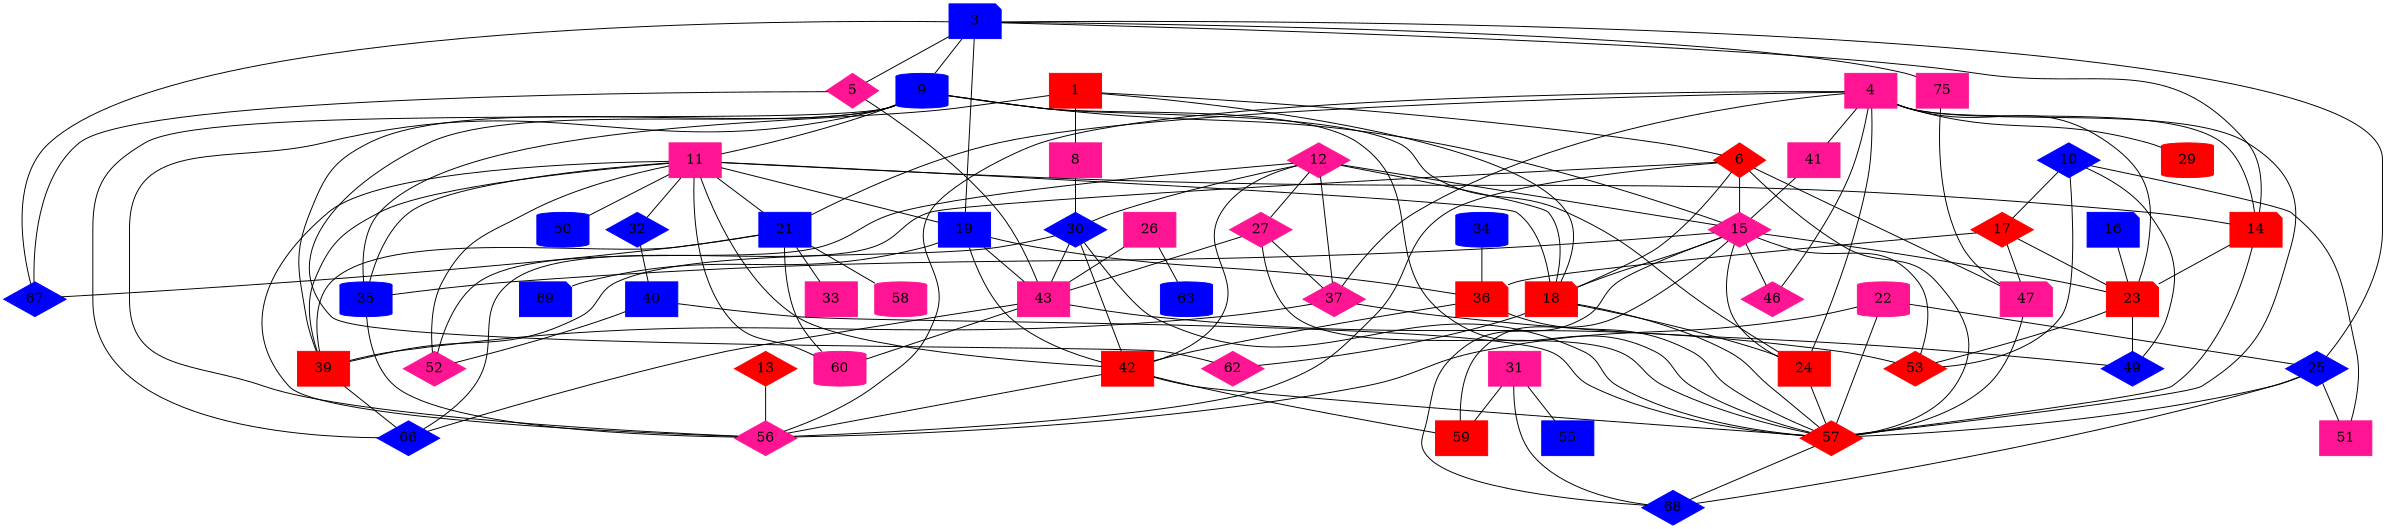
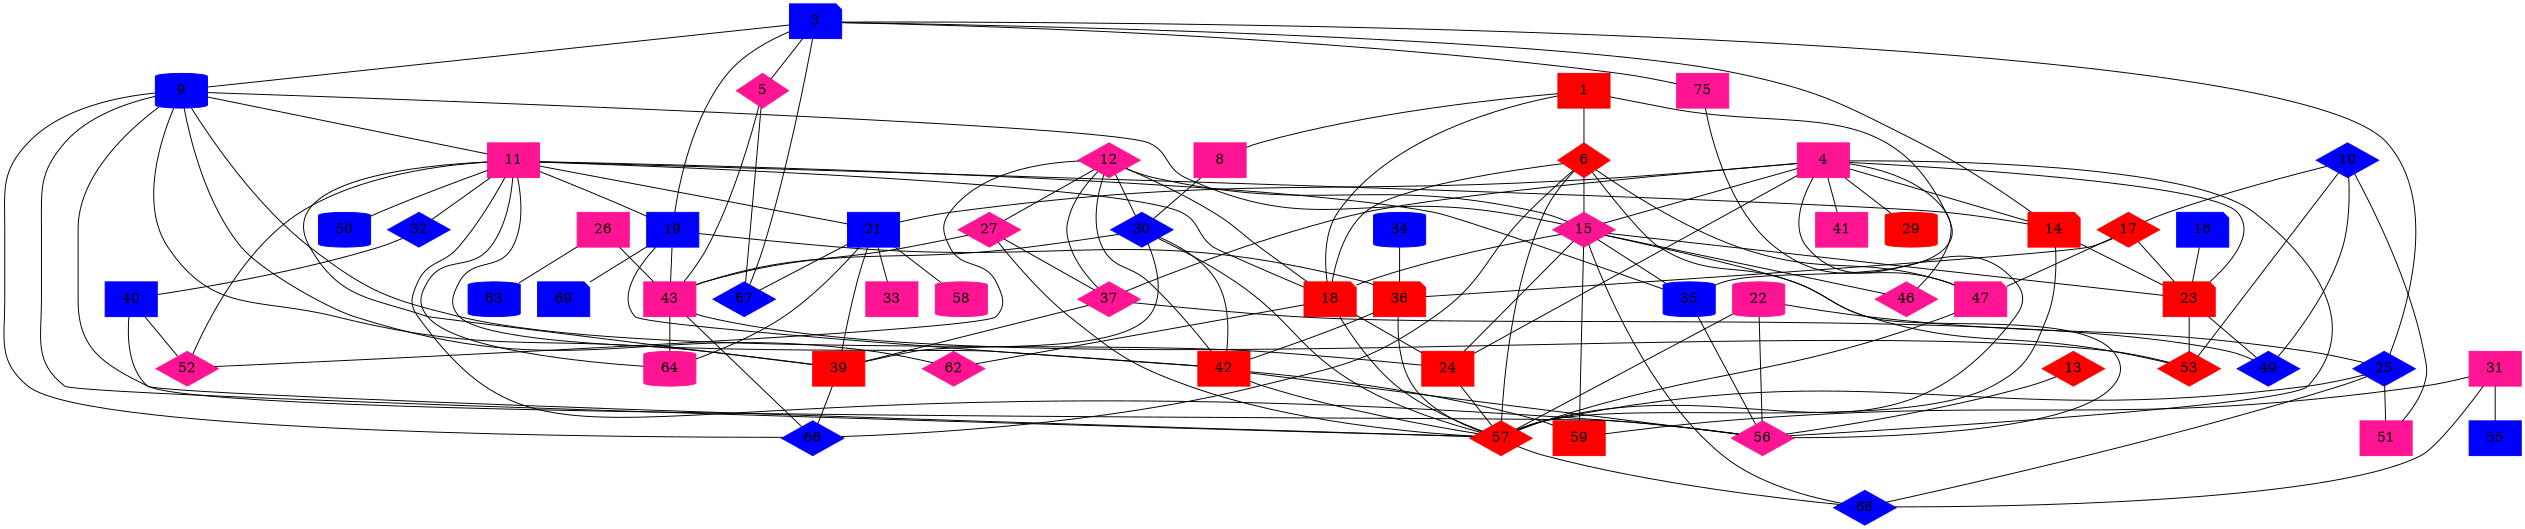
(1771, 200) -> (1710, 193)
(840, 369) -> (670, 369)
